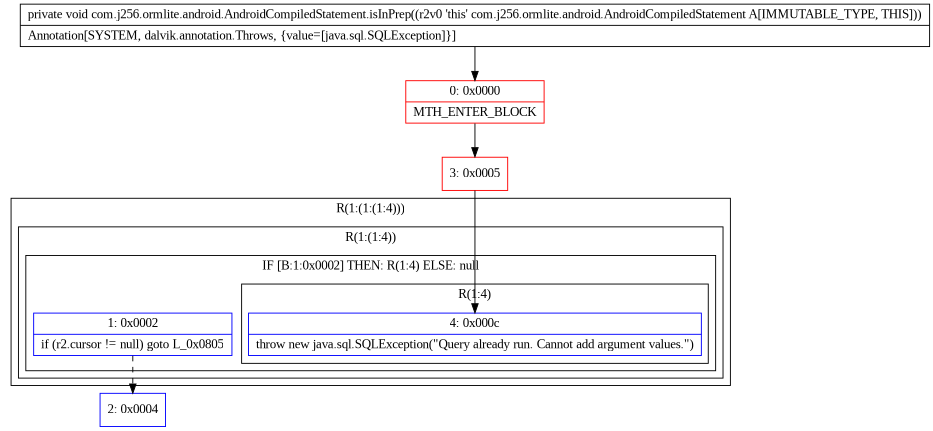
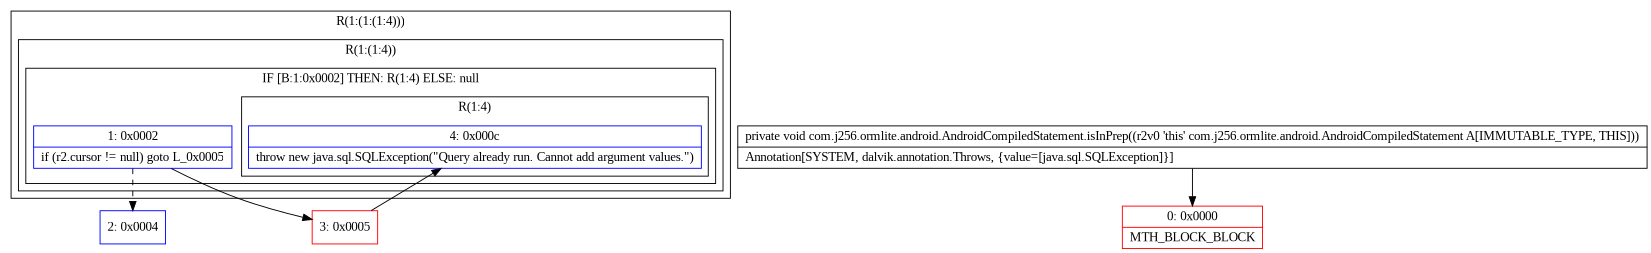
(475, 112) -> (1192, 237)
(475, 135) -> (255, 204)
(133, 344) -> (133, 157)
